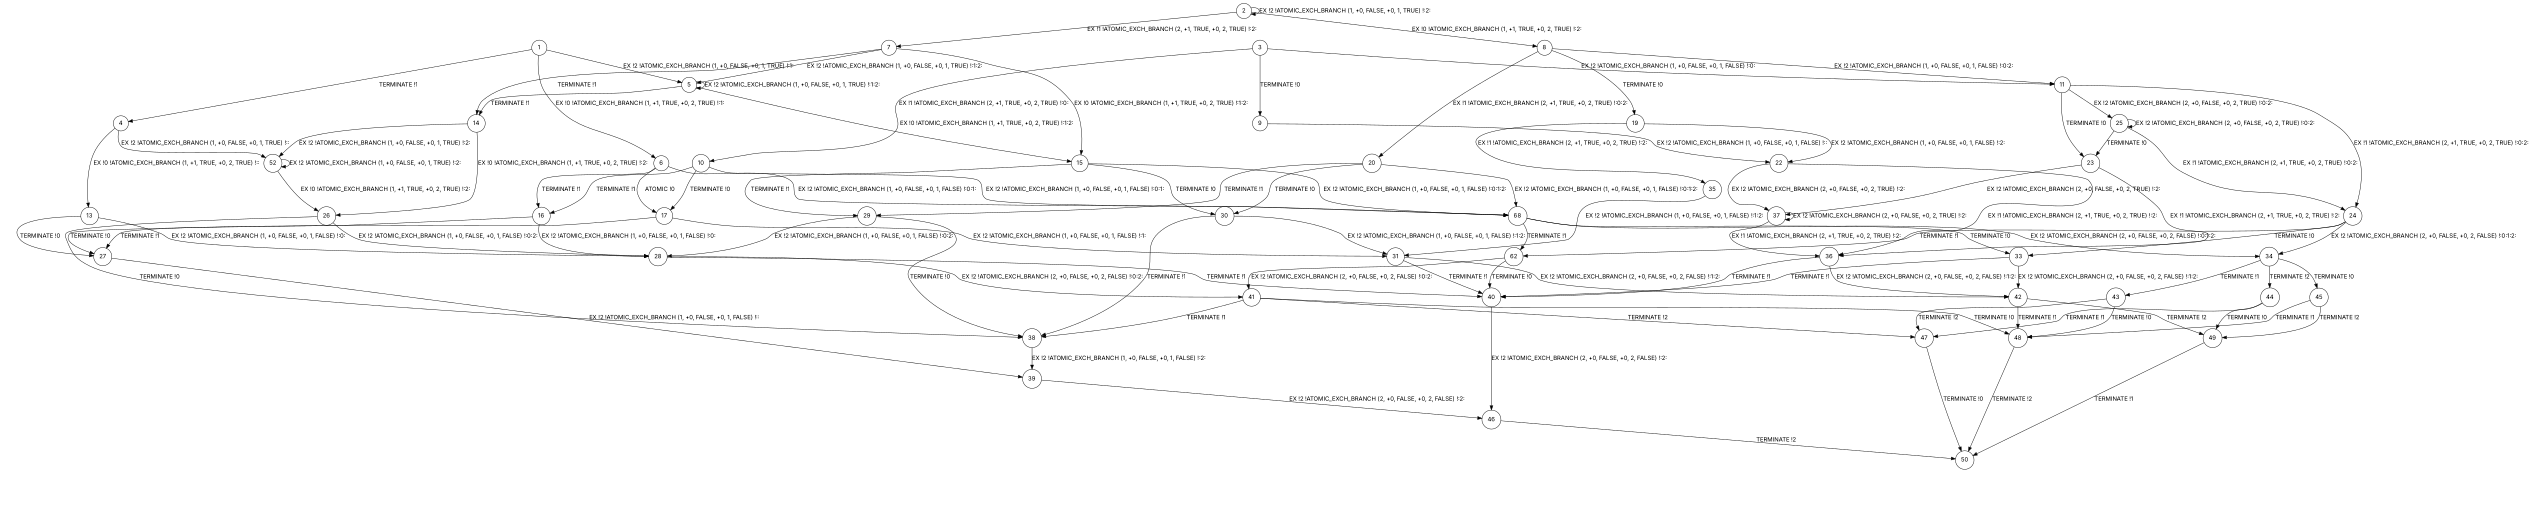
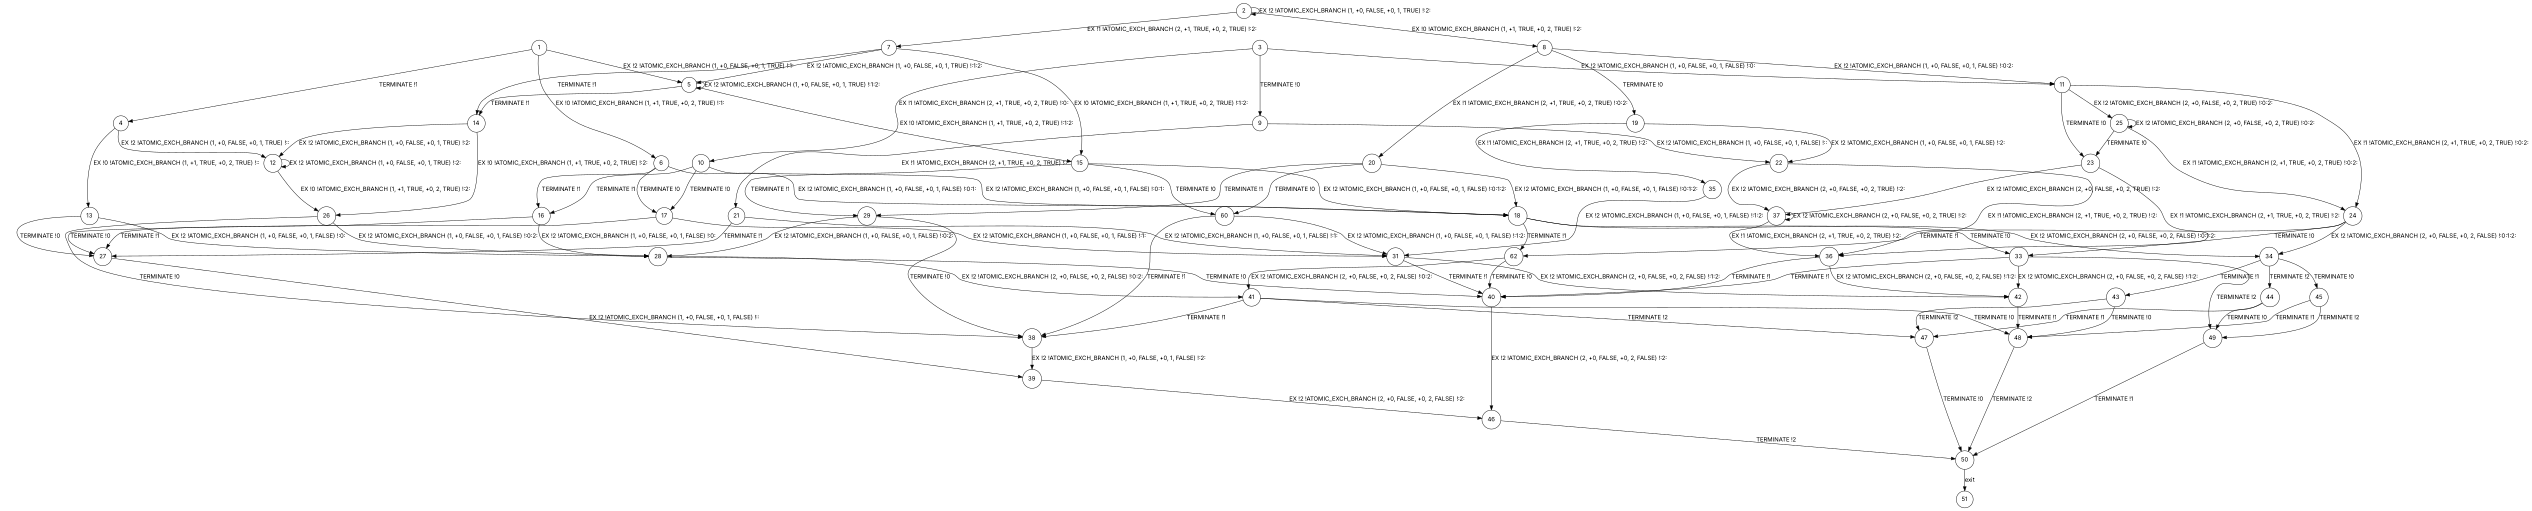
(273, 163) -> (273, 163)
(660, 190) -> (660, 190)
none -> (736, 216)
(1225, 216) -> (1225, 216)
(1518, 216) -> (1518, 216)
(1226, 277) -> (1226, 277)
(2098, 307) -> (2179, 261)
none -> (1965, 499)
